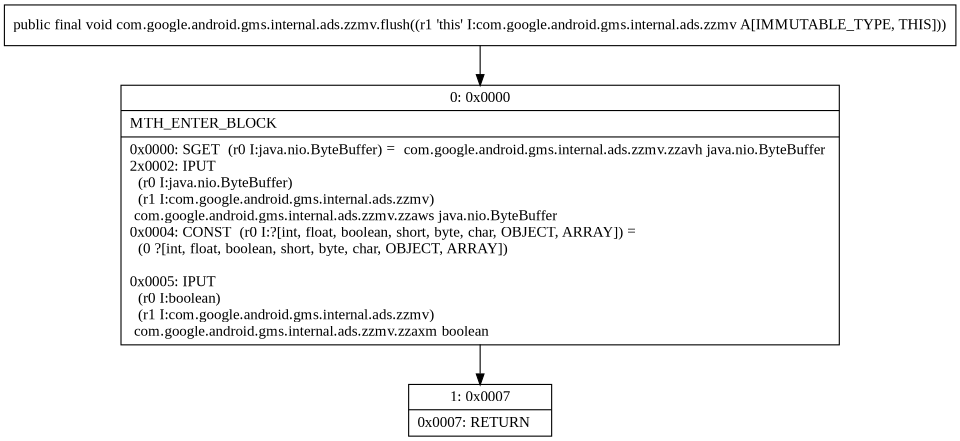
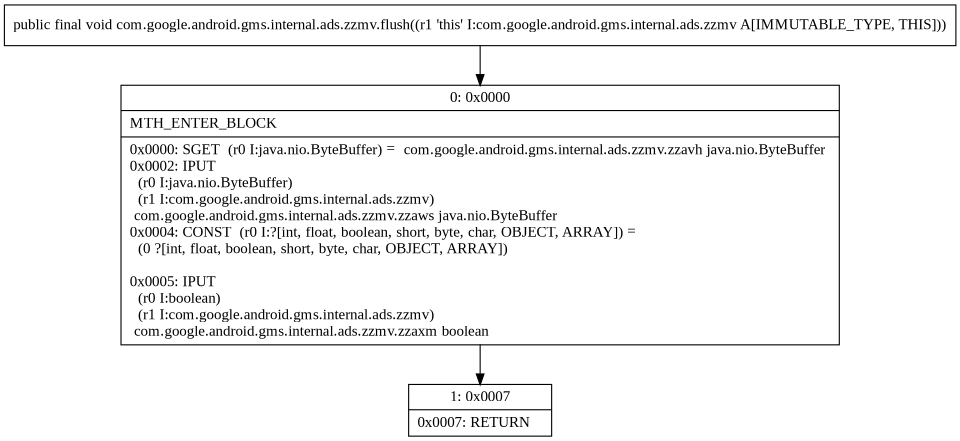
(177, 166) -> (177, 166)
